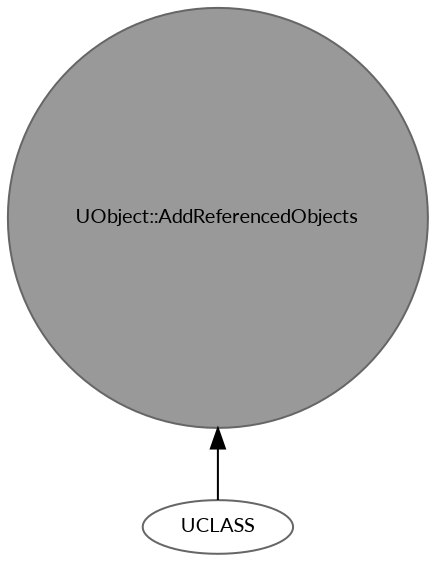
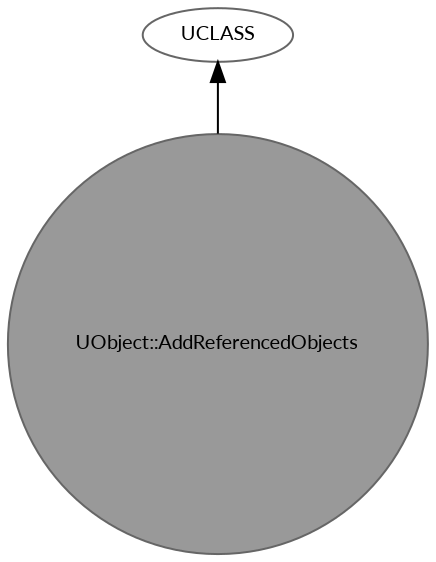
(218, 474) -> (218, 108)
